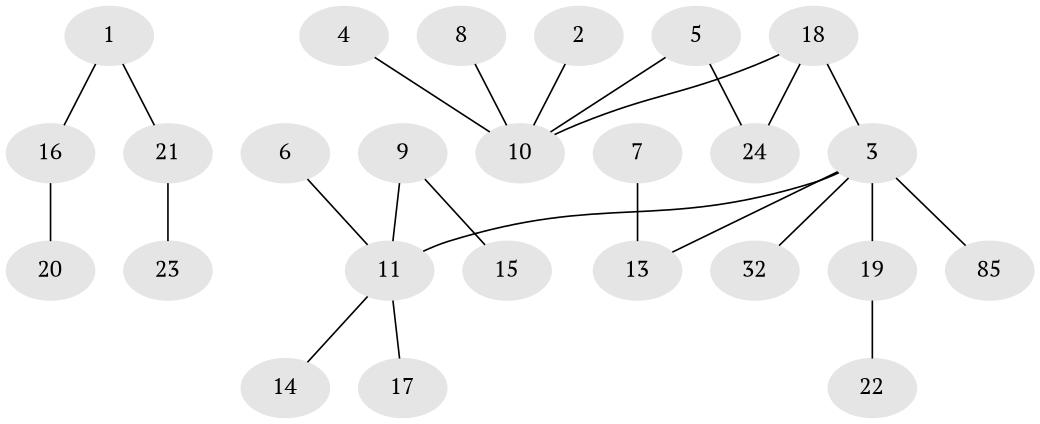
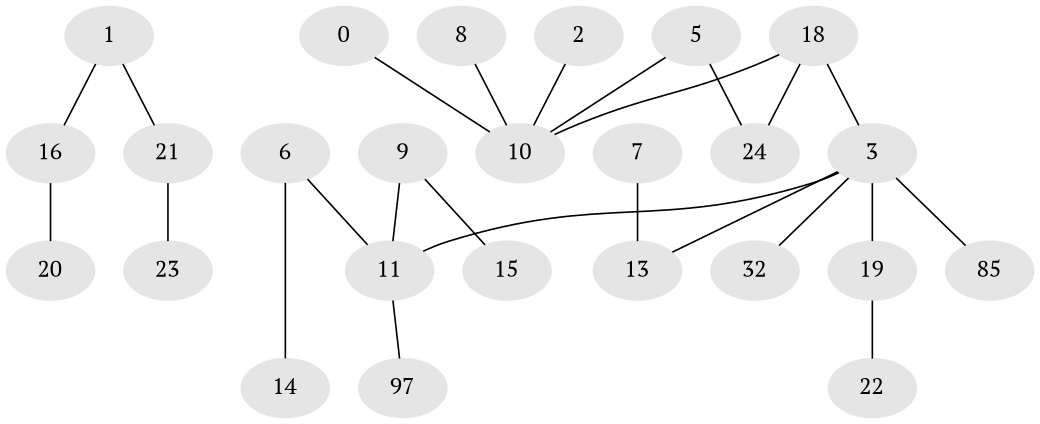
(344, 36) -> (344, 36)
(338, 329) -> (285, 271)
(403, 388) -> (403, 388)
